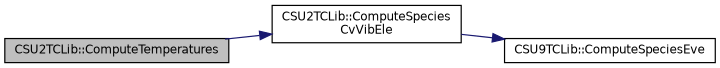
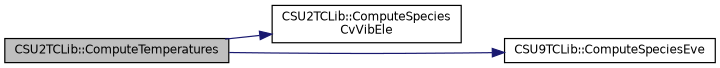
(477, 36) -> (361, 53)
